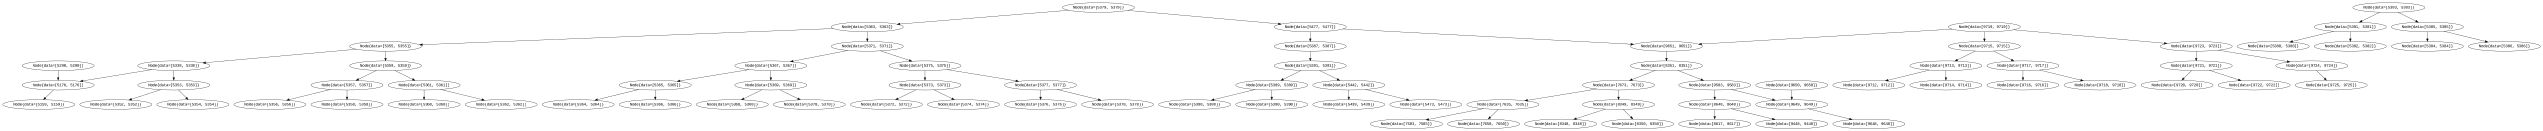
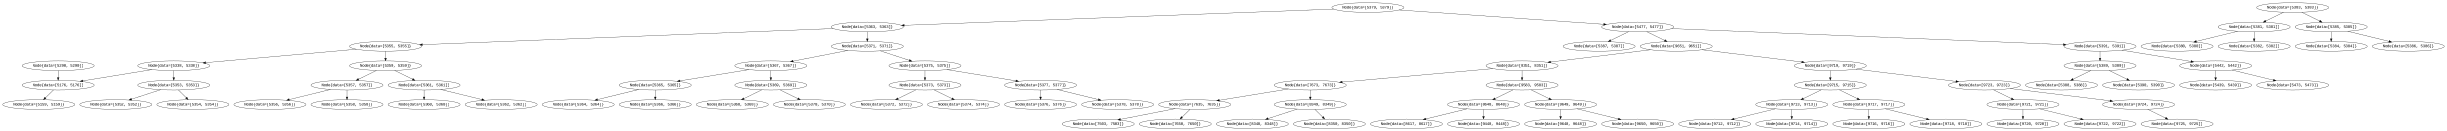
(1827, 37) -> (1752, 56)
(1310, 55) -> (1867, 37)
(1792, 94) -> (1598, 114)
